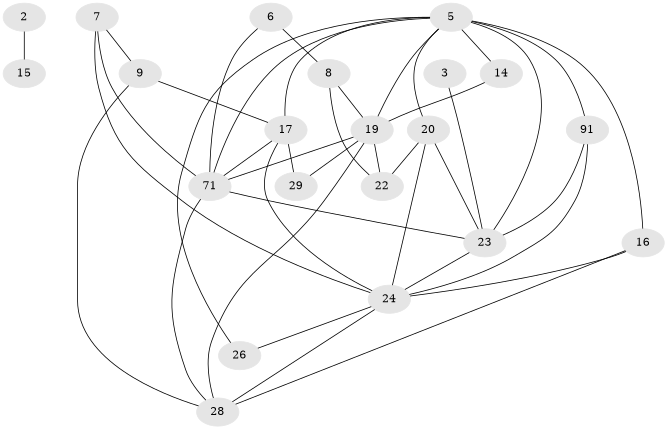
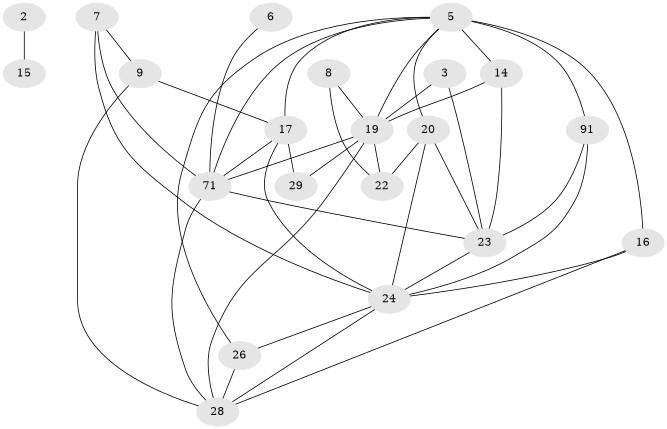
(298, 44) -> none
none -> (408, 102)
(541, 113) -> (500, 159)
none -> (229, 384)
